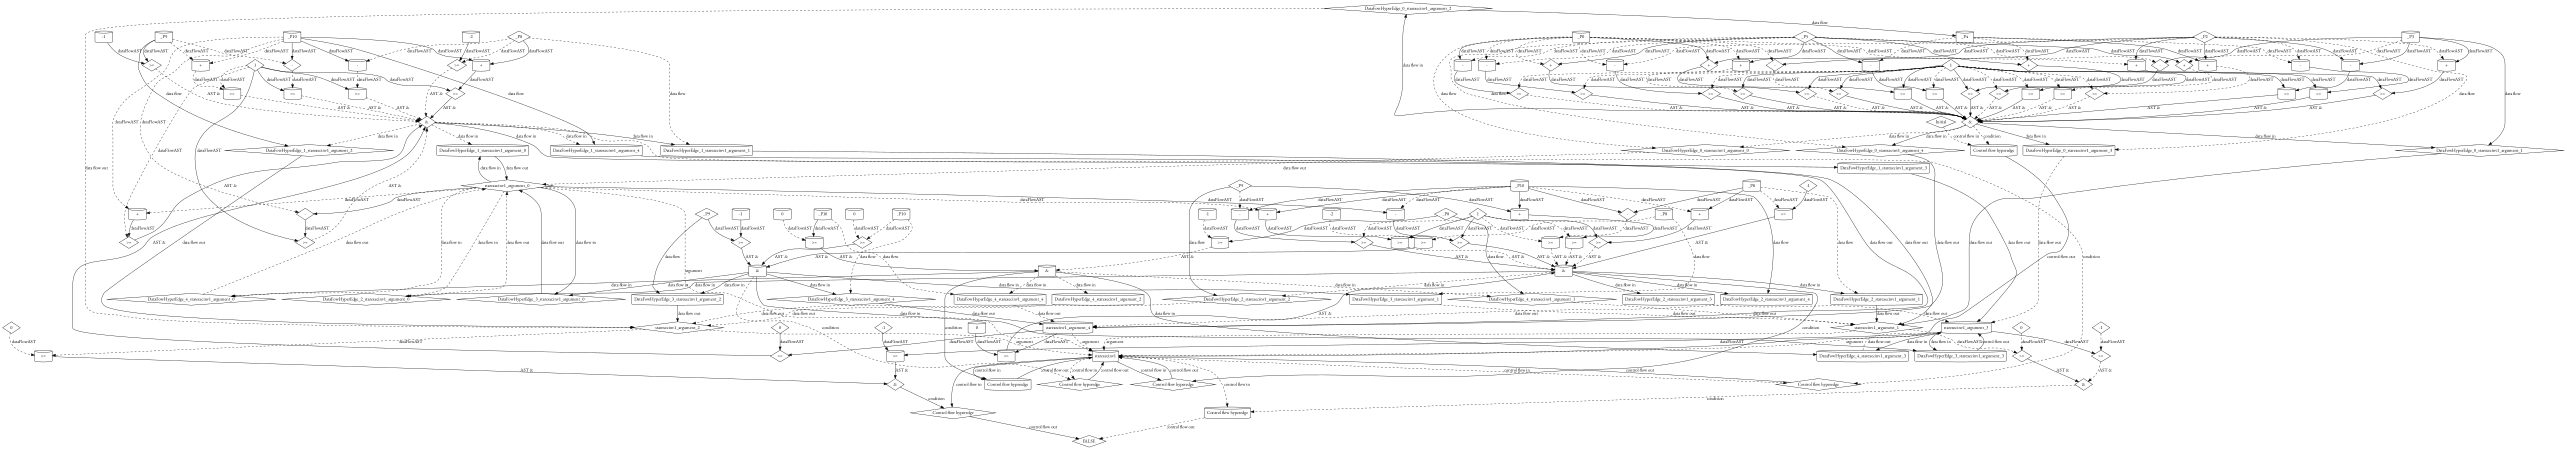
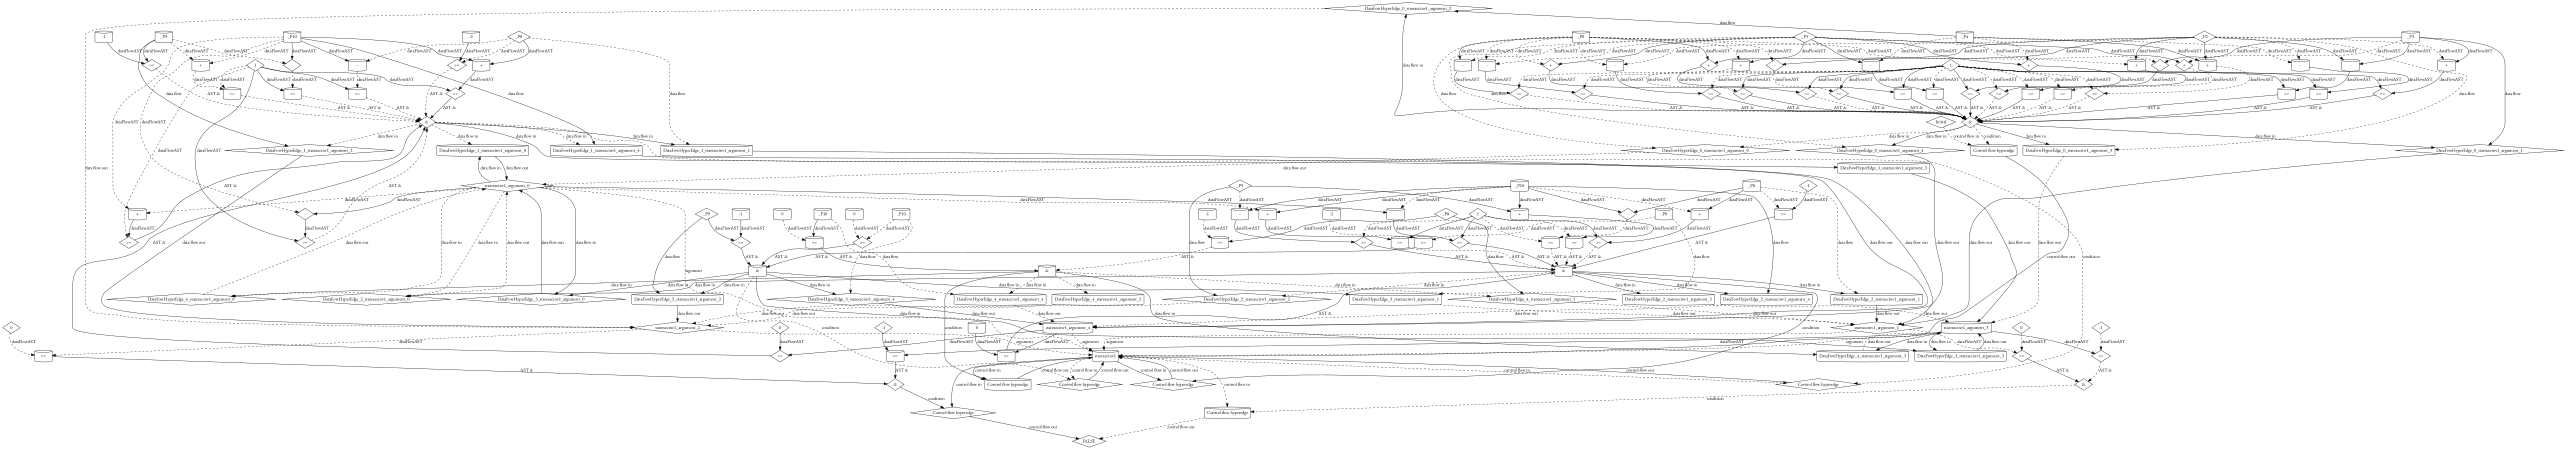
(1710, 19) -> (1707, 24)
(1995, 342) -> (1995, 342)
